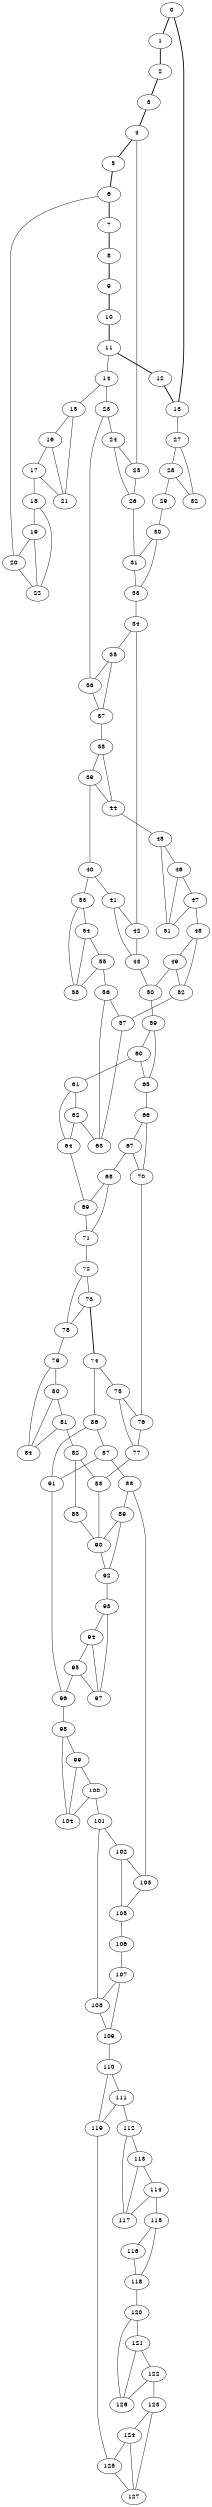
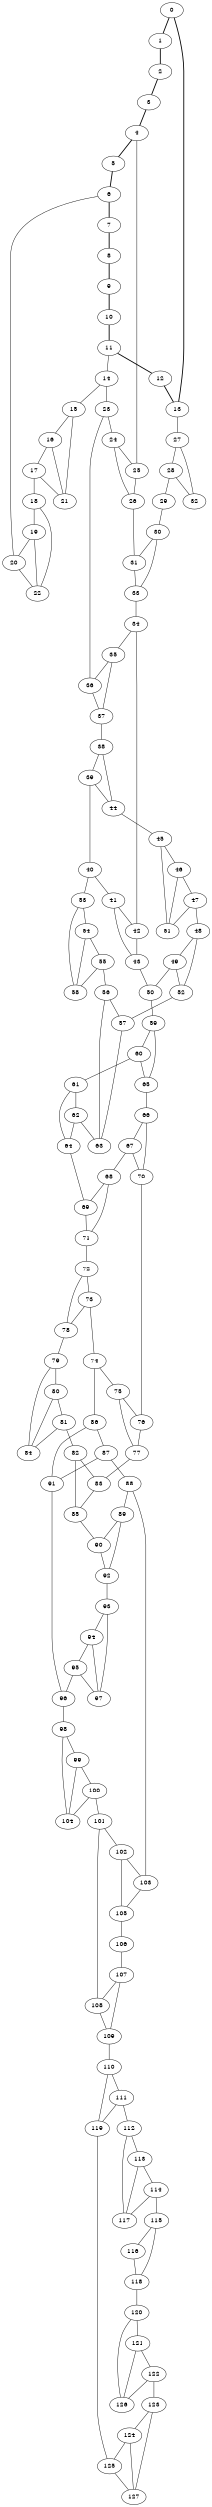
(92, 1330) -> (92, 1330)
(99, 1515) -> (87, 1499)
